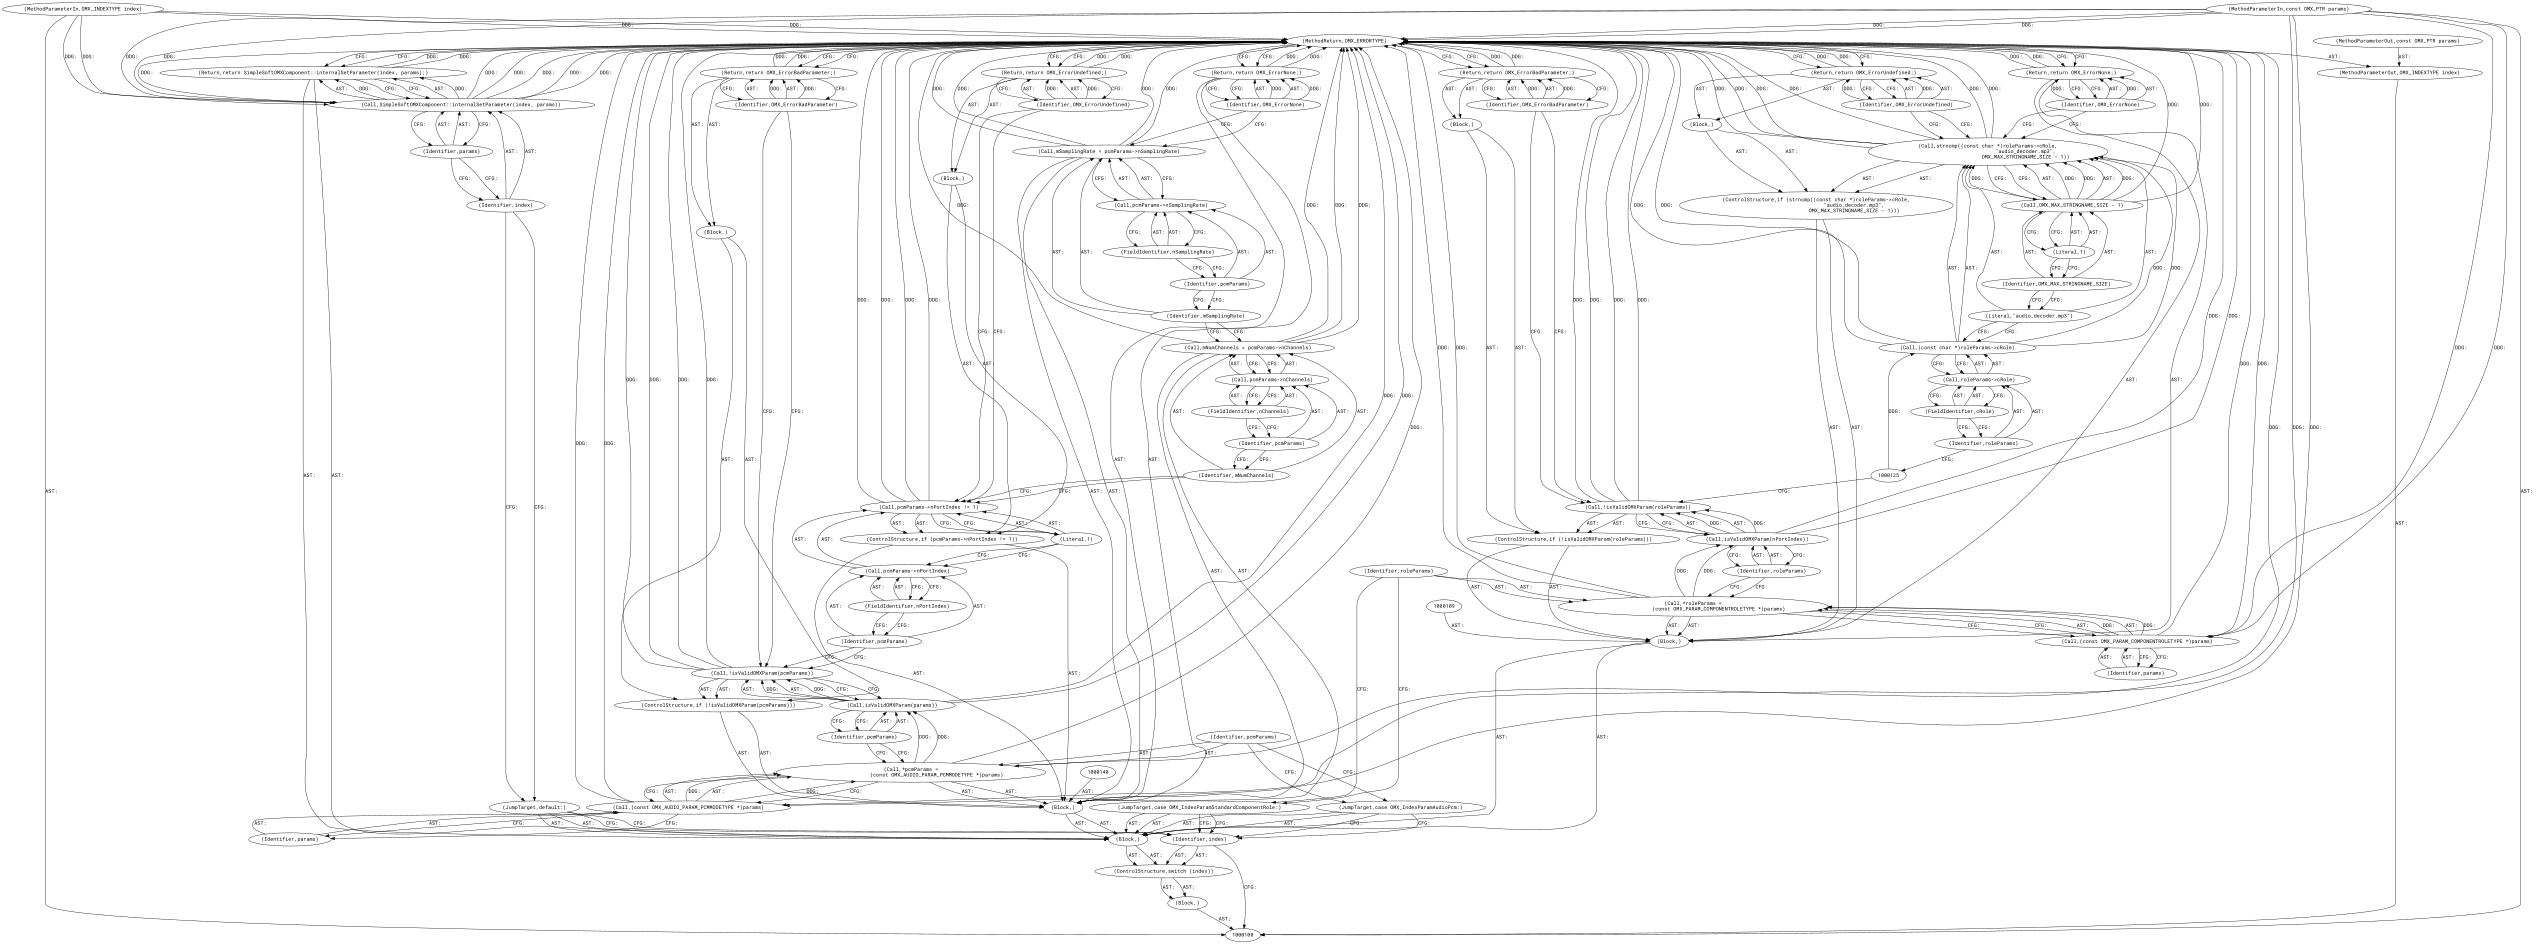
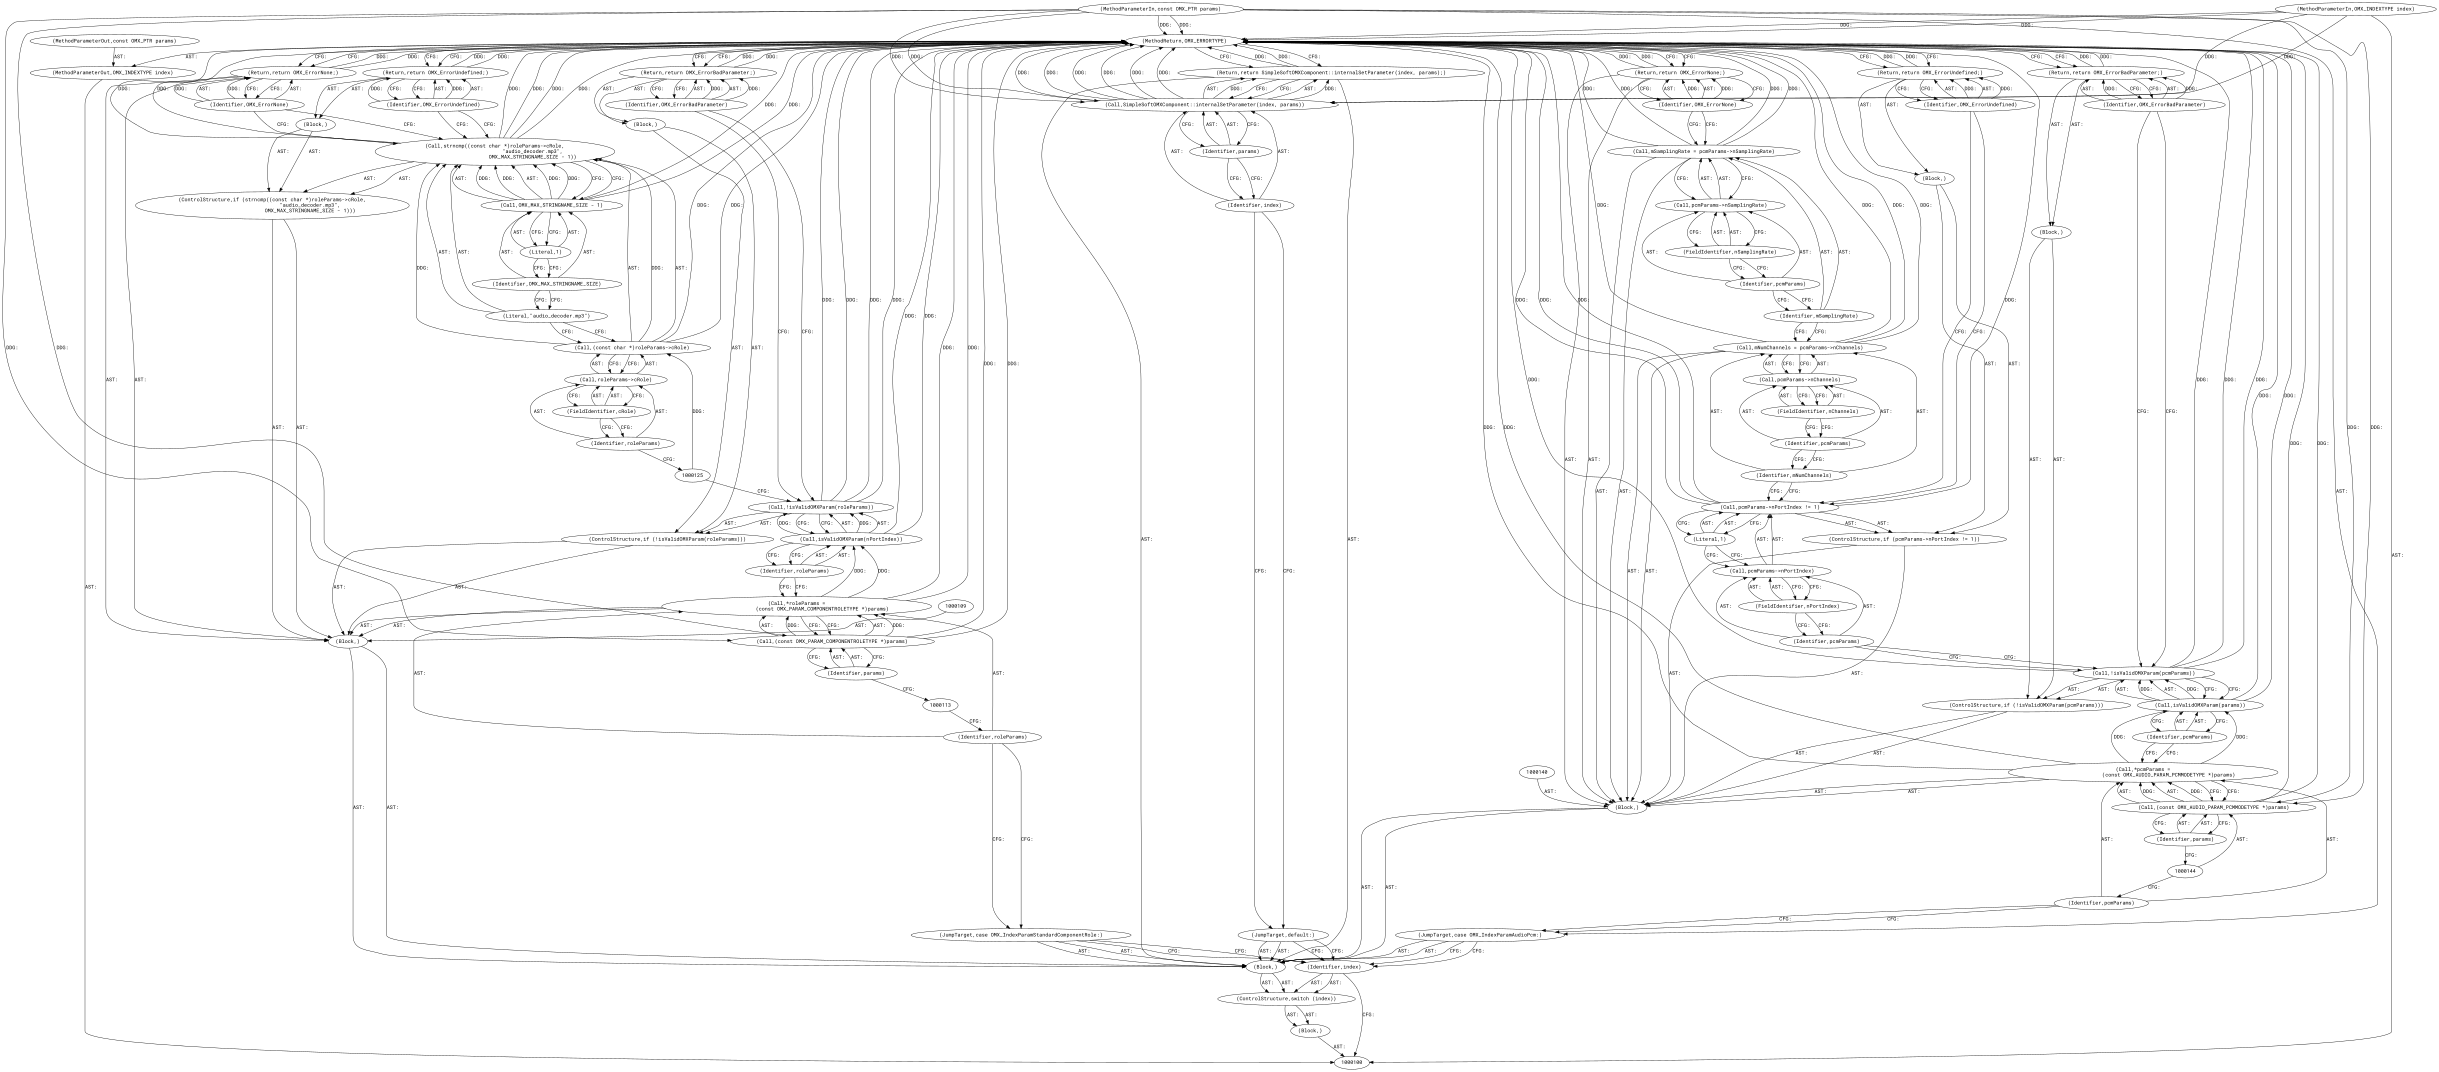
none -> (940, 705)
none -> (2185, 871)
(2407, 919) -> (2333, 349)
